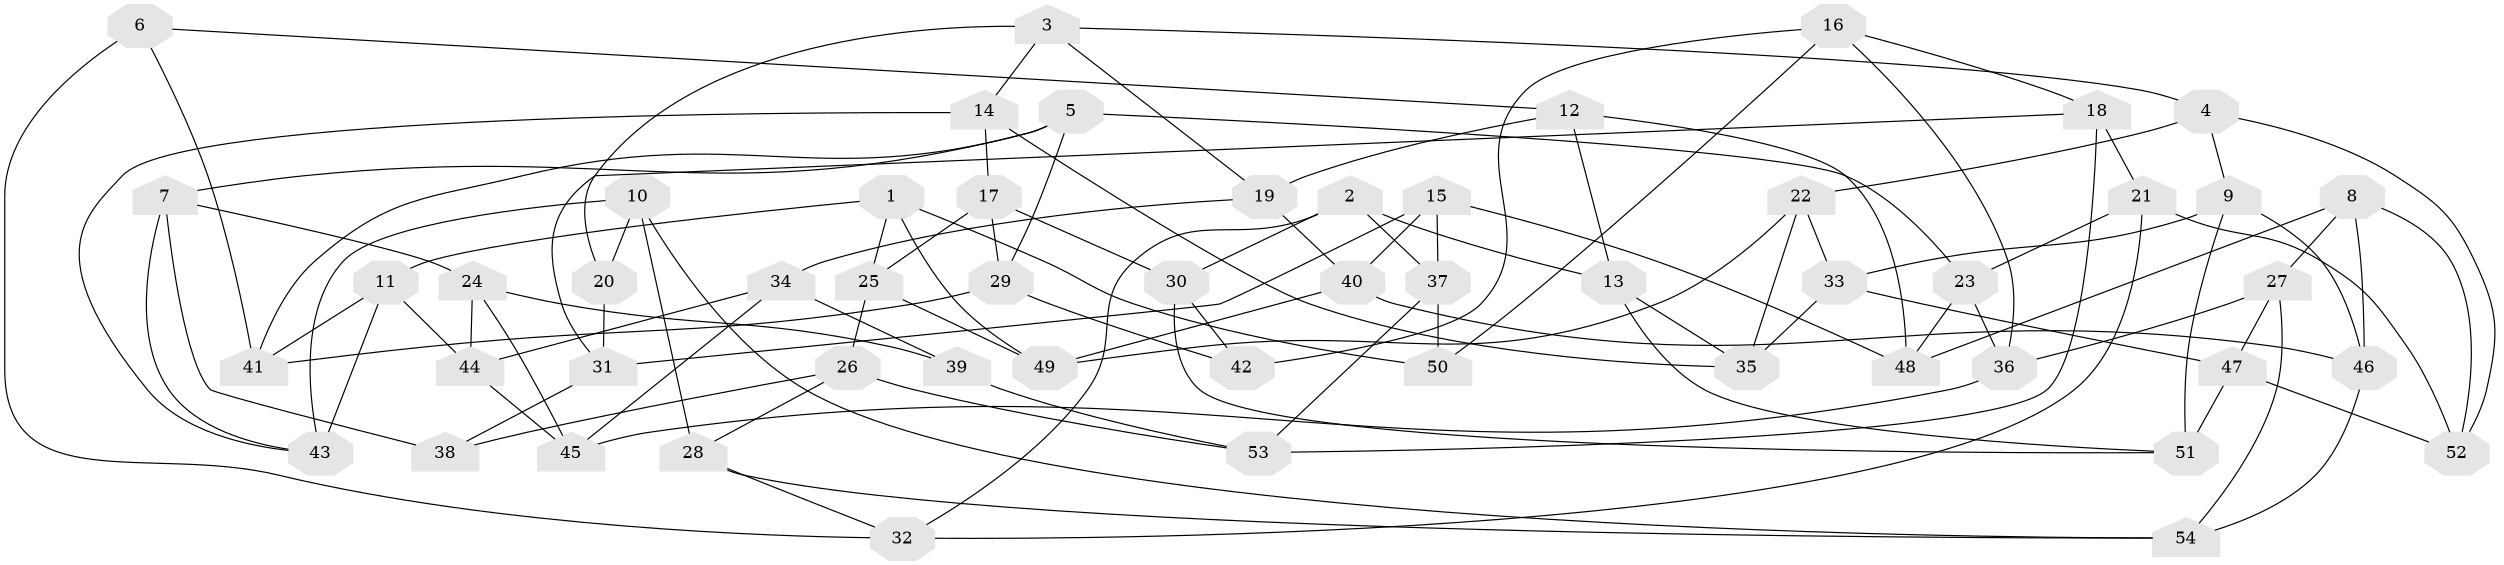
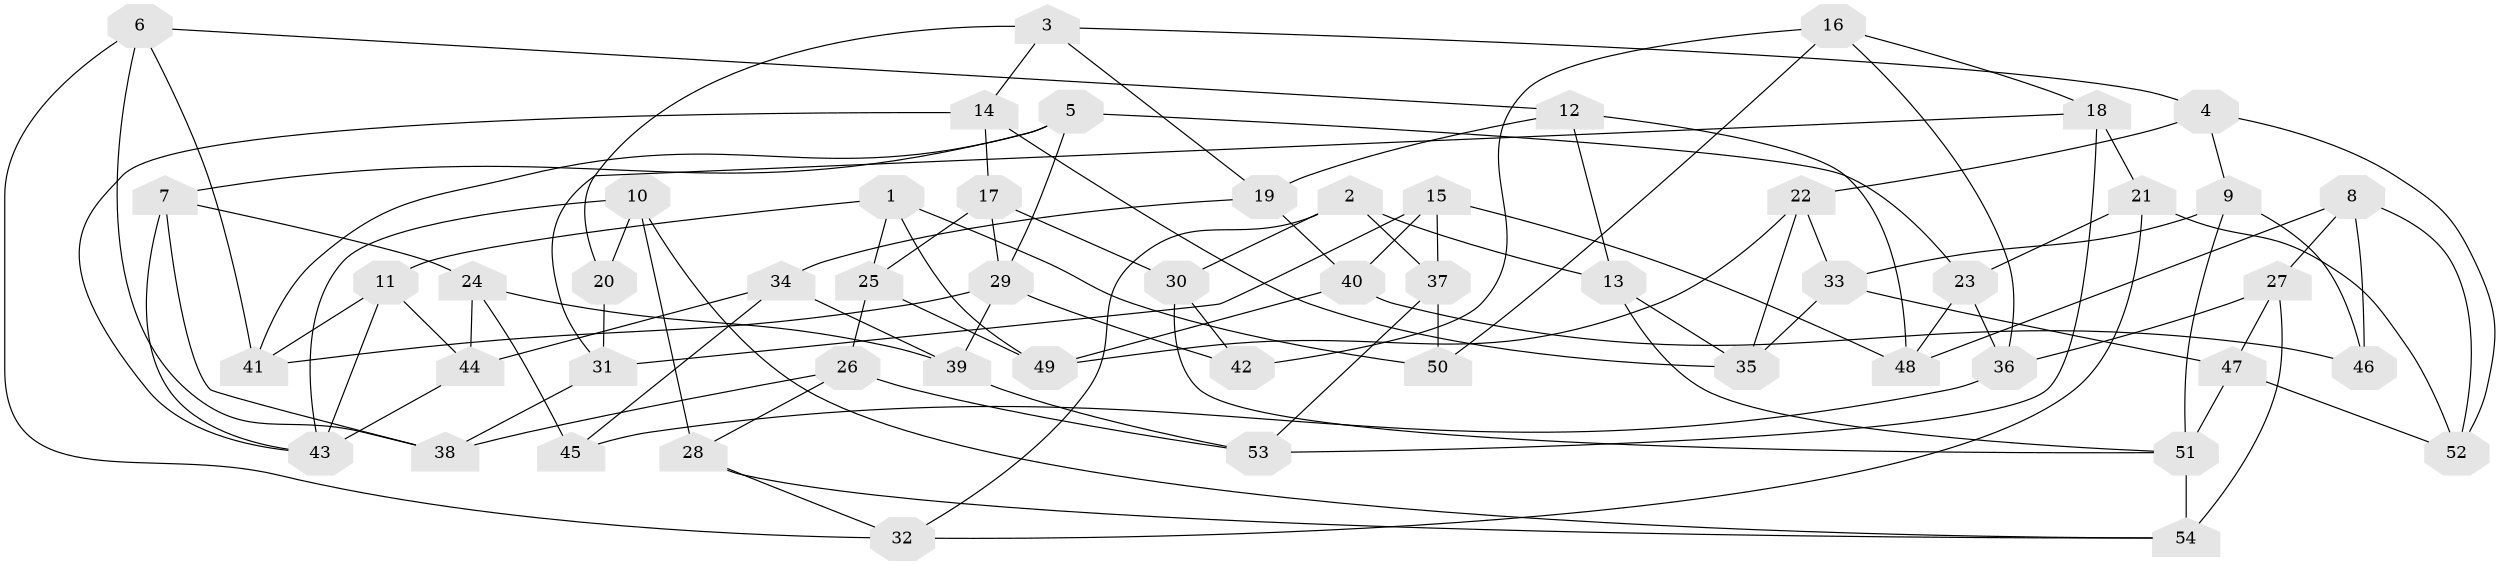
none -> (137, 315)
none -> (983, 317)
(516, 407) -> (393, 412)
(2309, 481) -> (2186, 496)
